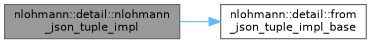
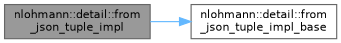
(92, 22) -> (77, 22)
